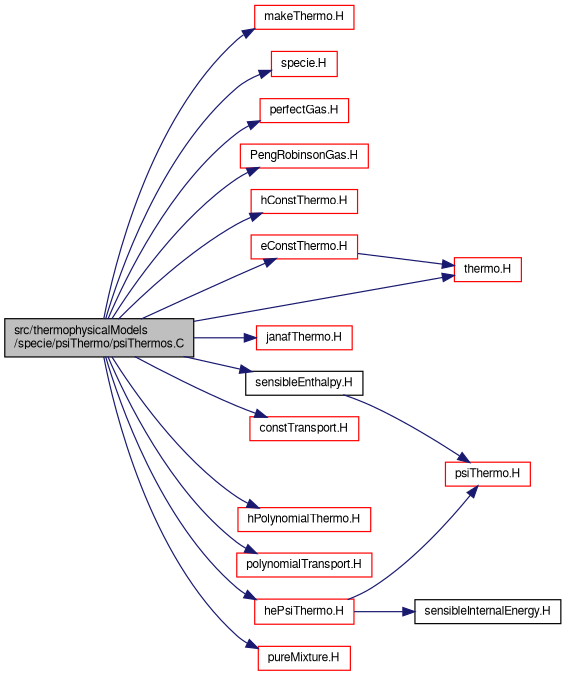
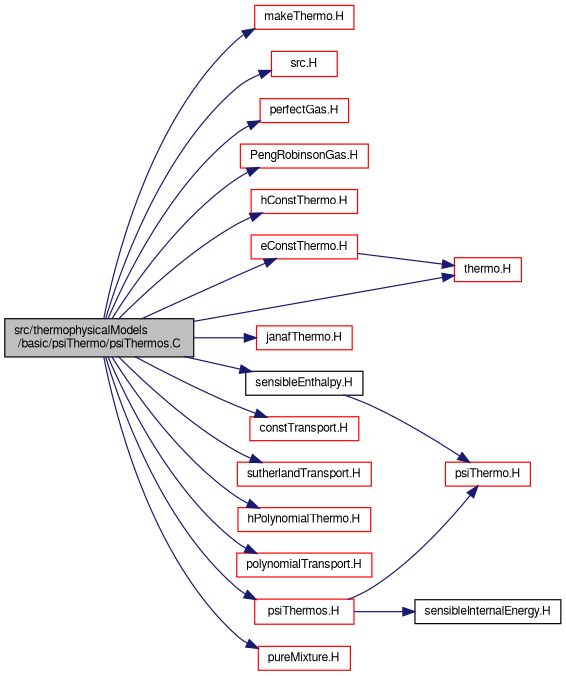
(304, 64) -> (304, 64)
(99, 338) -> (99, 338)
none -> (304, 474)
(304, 612) -> (304, 612)
